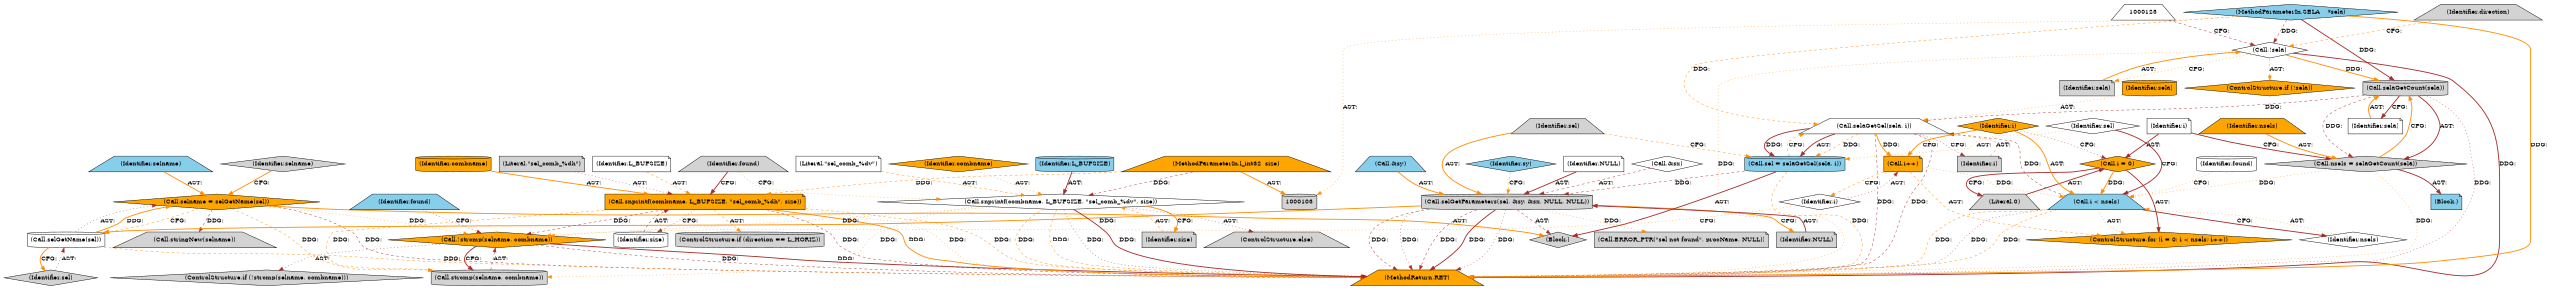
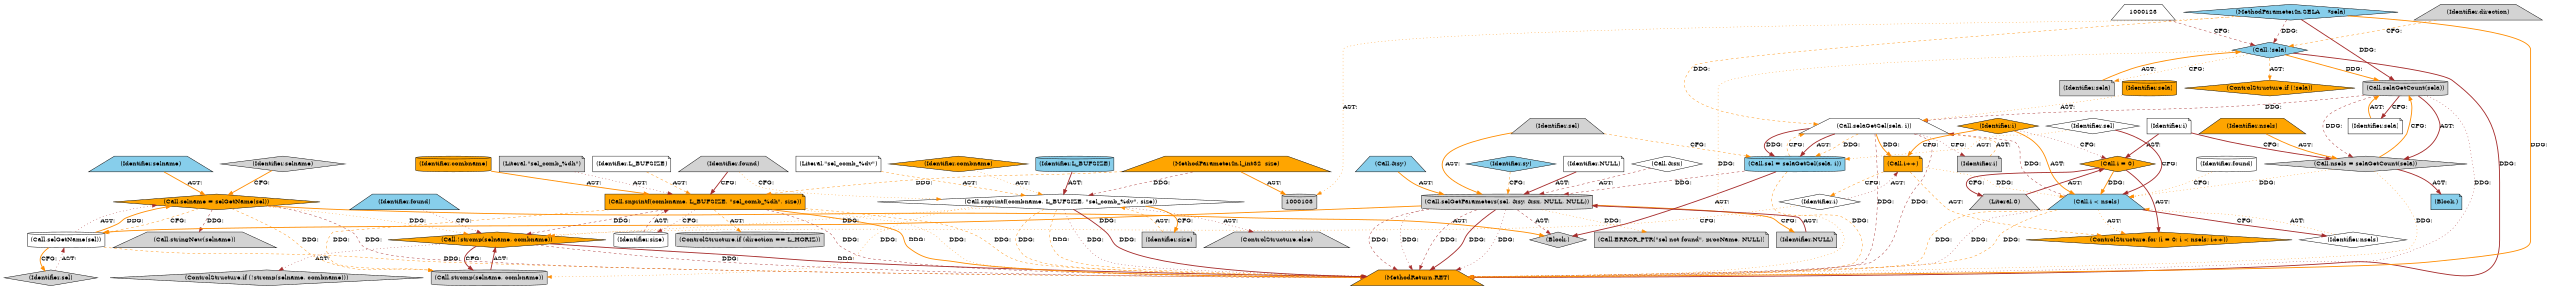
(2270, 50) -> (2270, 50)
(493, 259) -> (493, 259)
